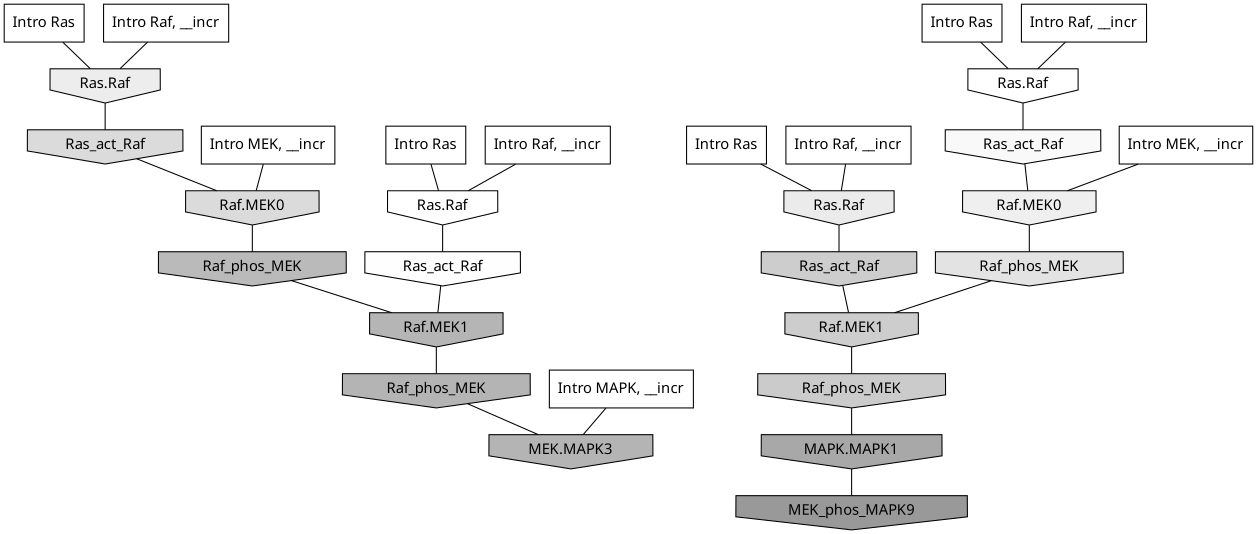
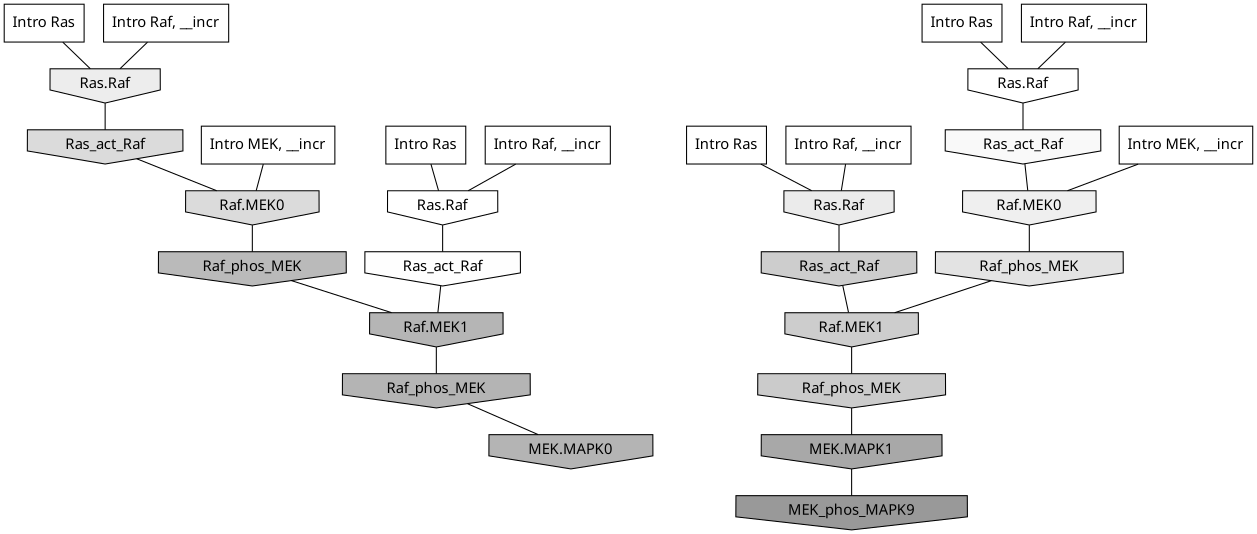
(621, 389) -> none
(571, 450) -> (571, 450)
(852, 450) -> (852, 450)
